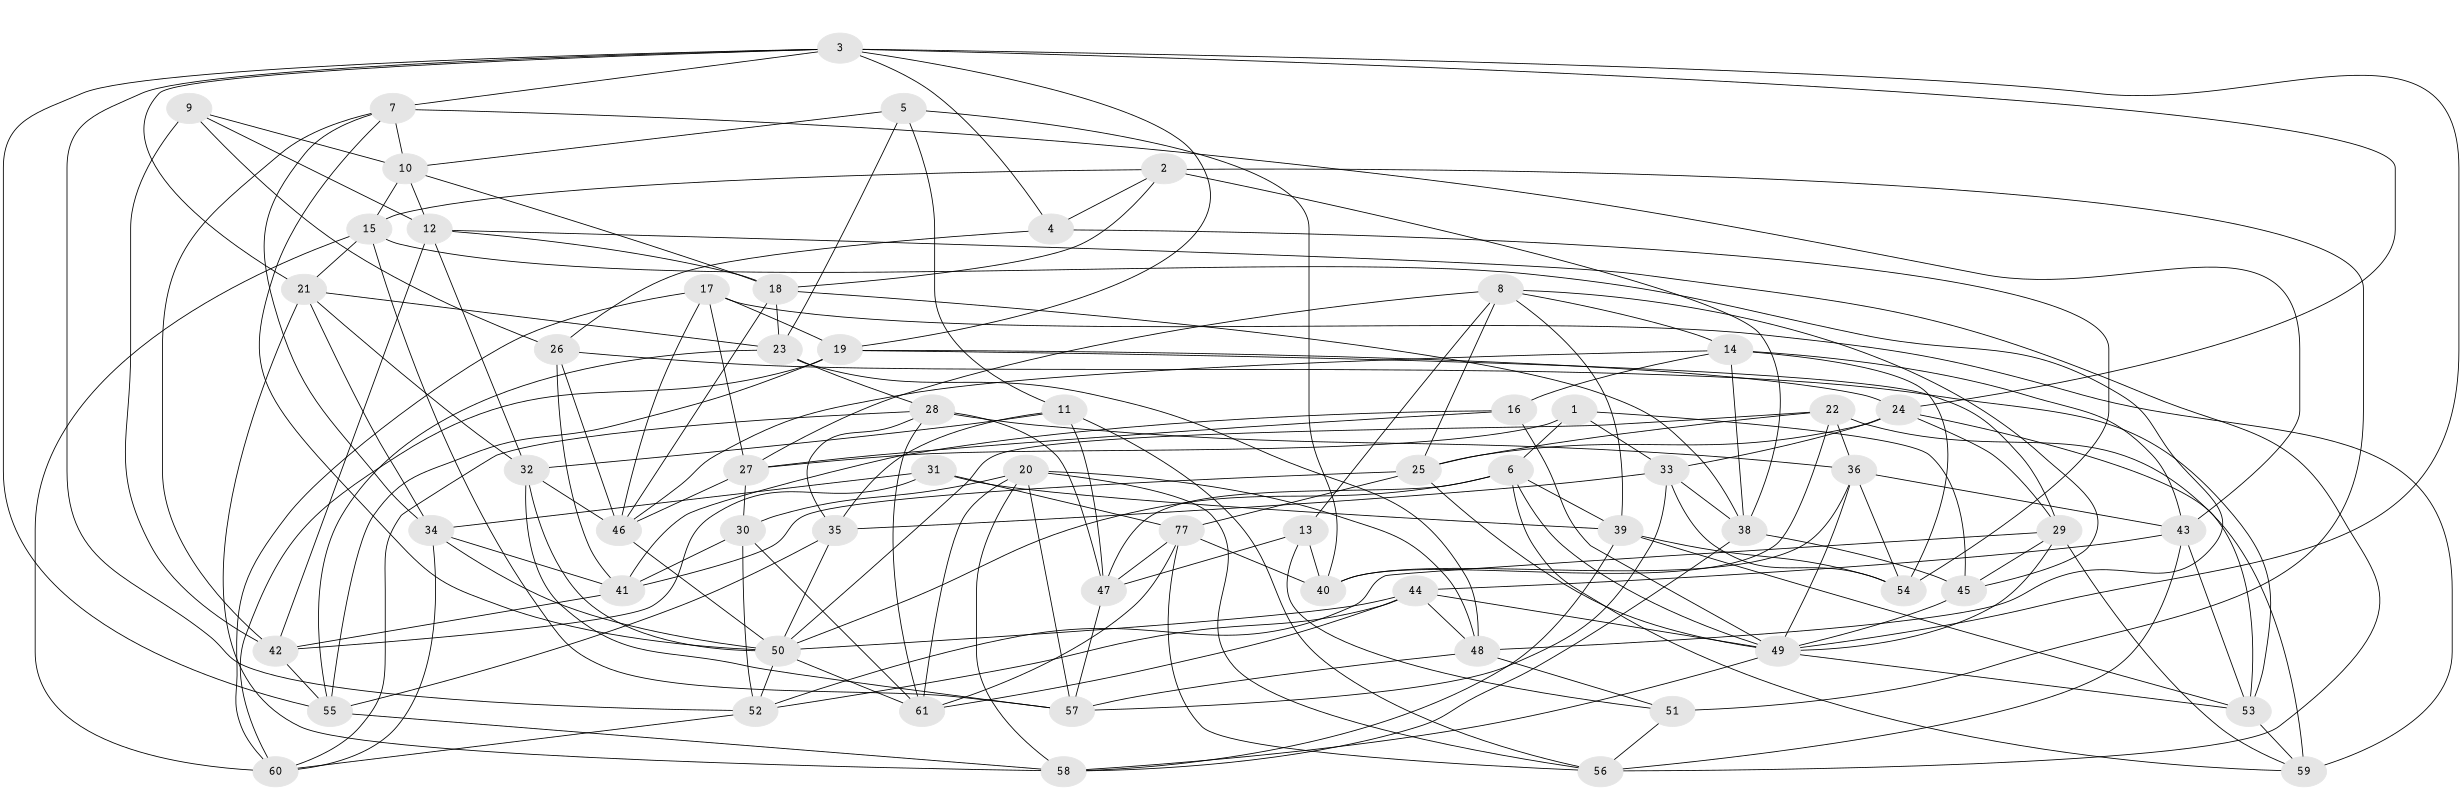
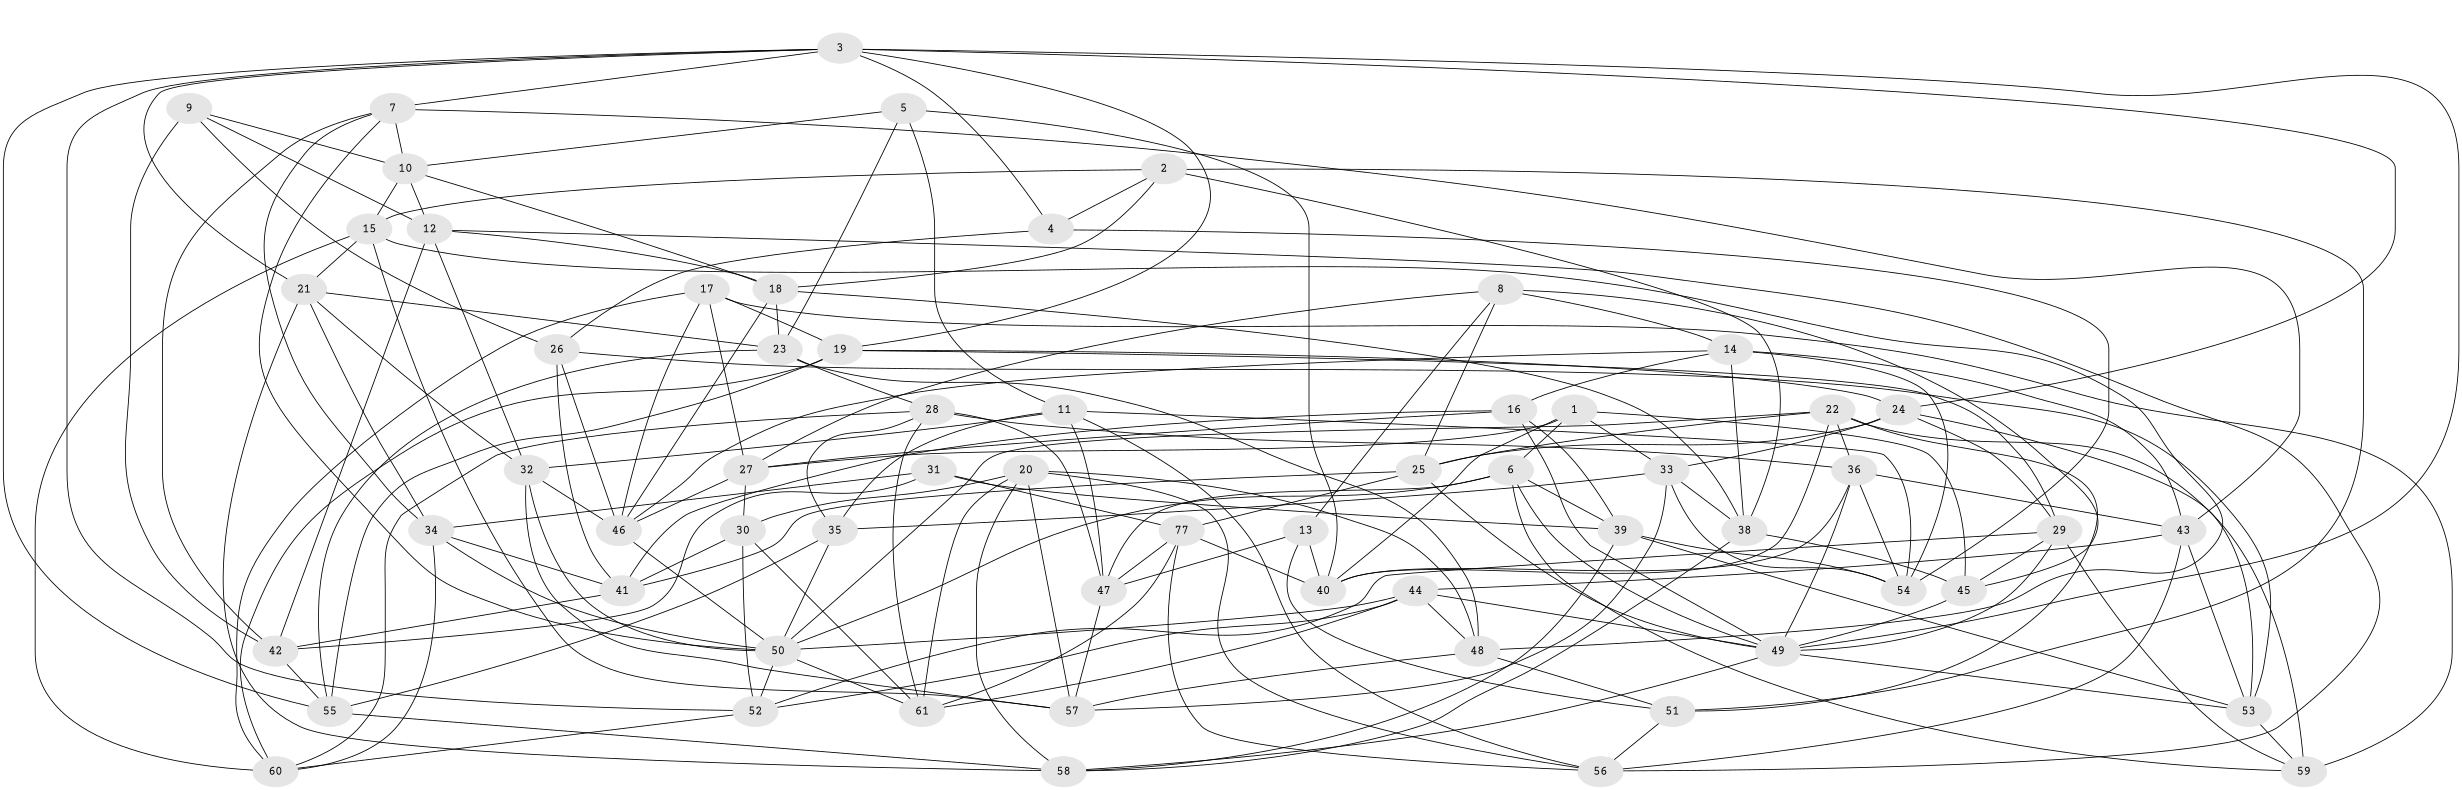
(1600, 386) -> (1576, 464)
none -> (1573, 432)
none -> (1432, 500)
none -> (2062, 589)
